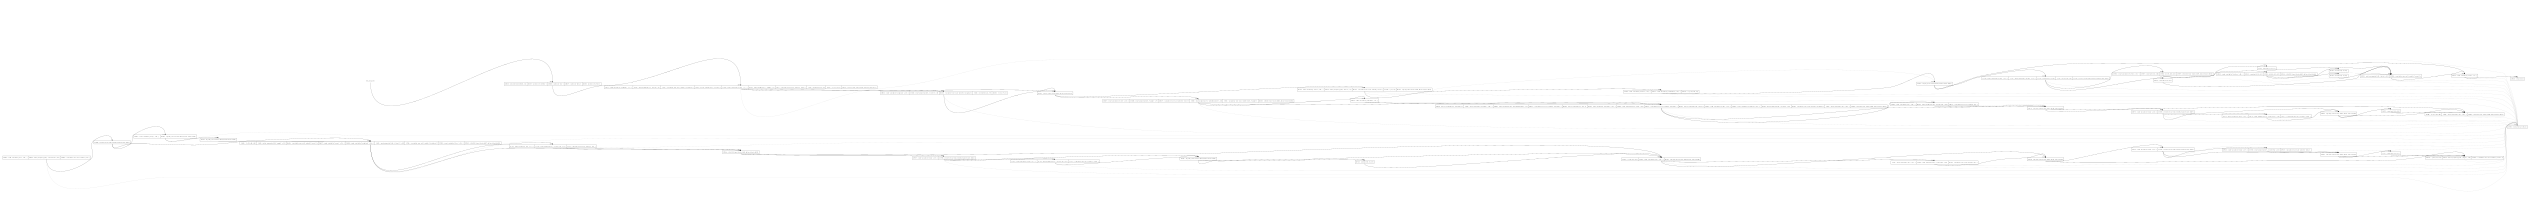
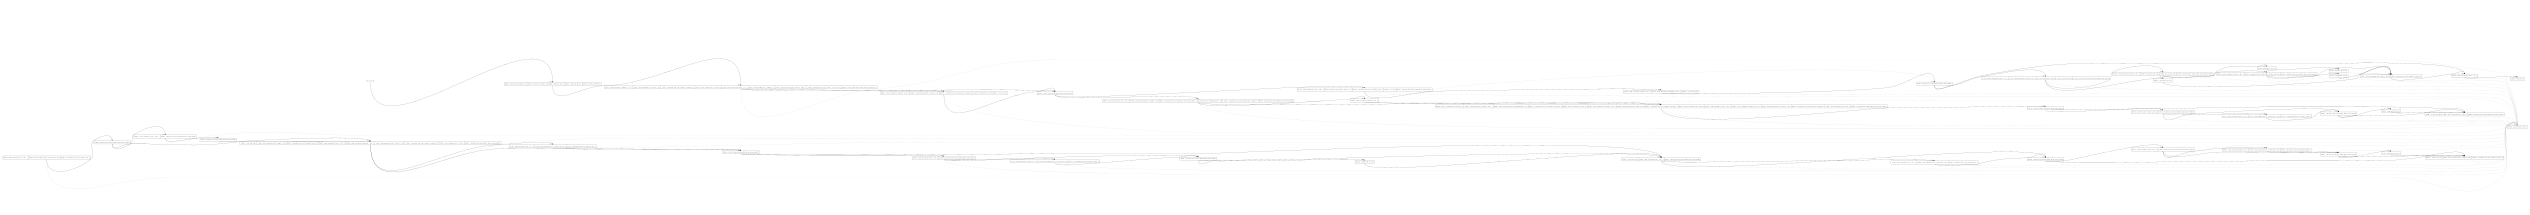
(1934, 104) -> none
